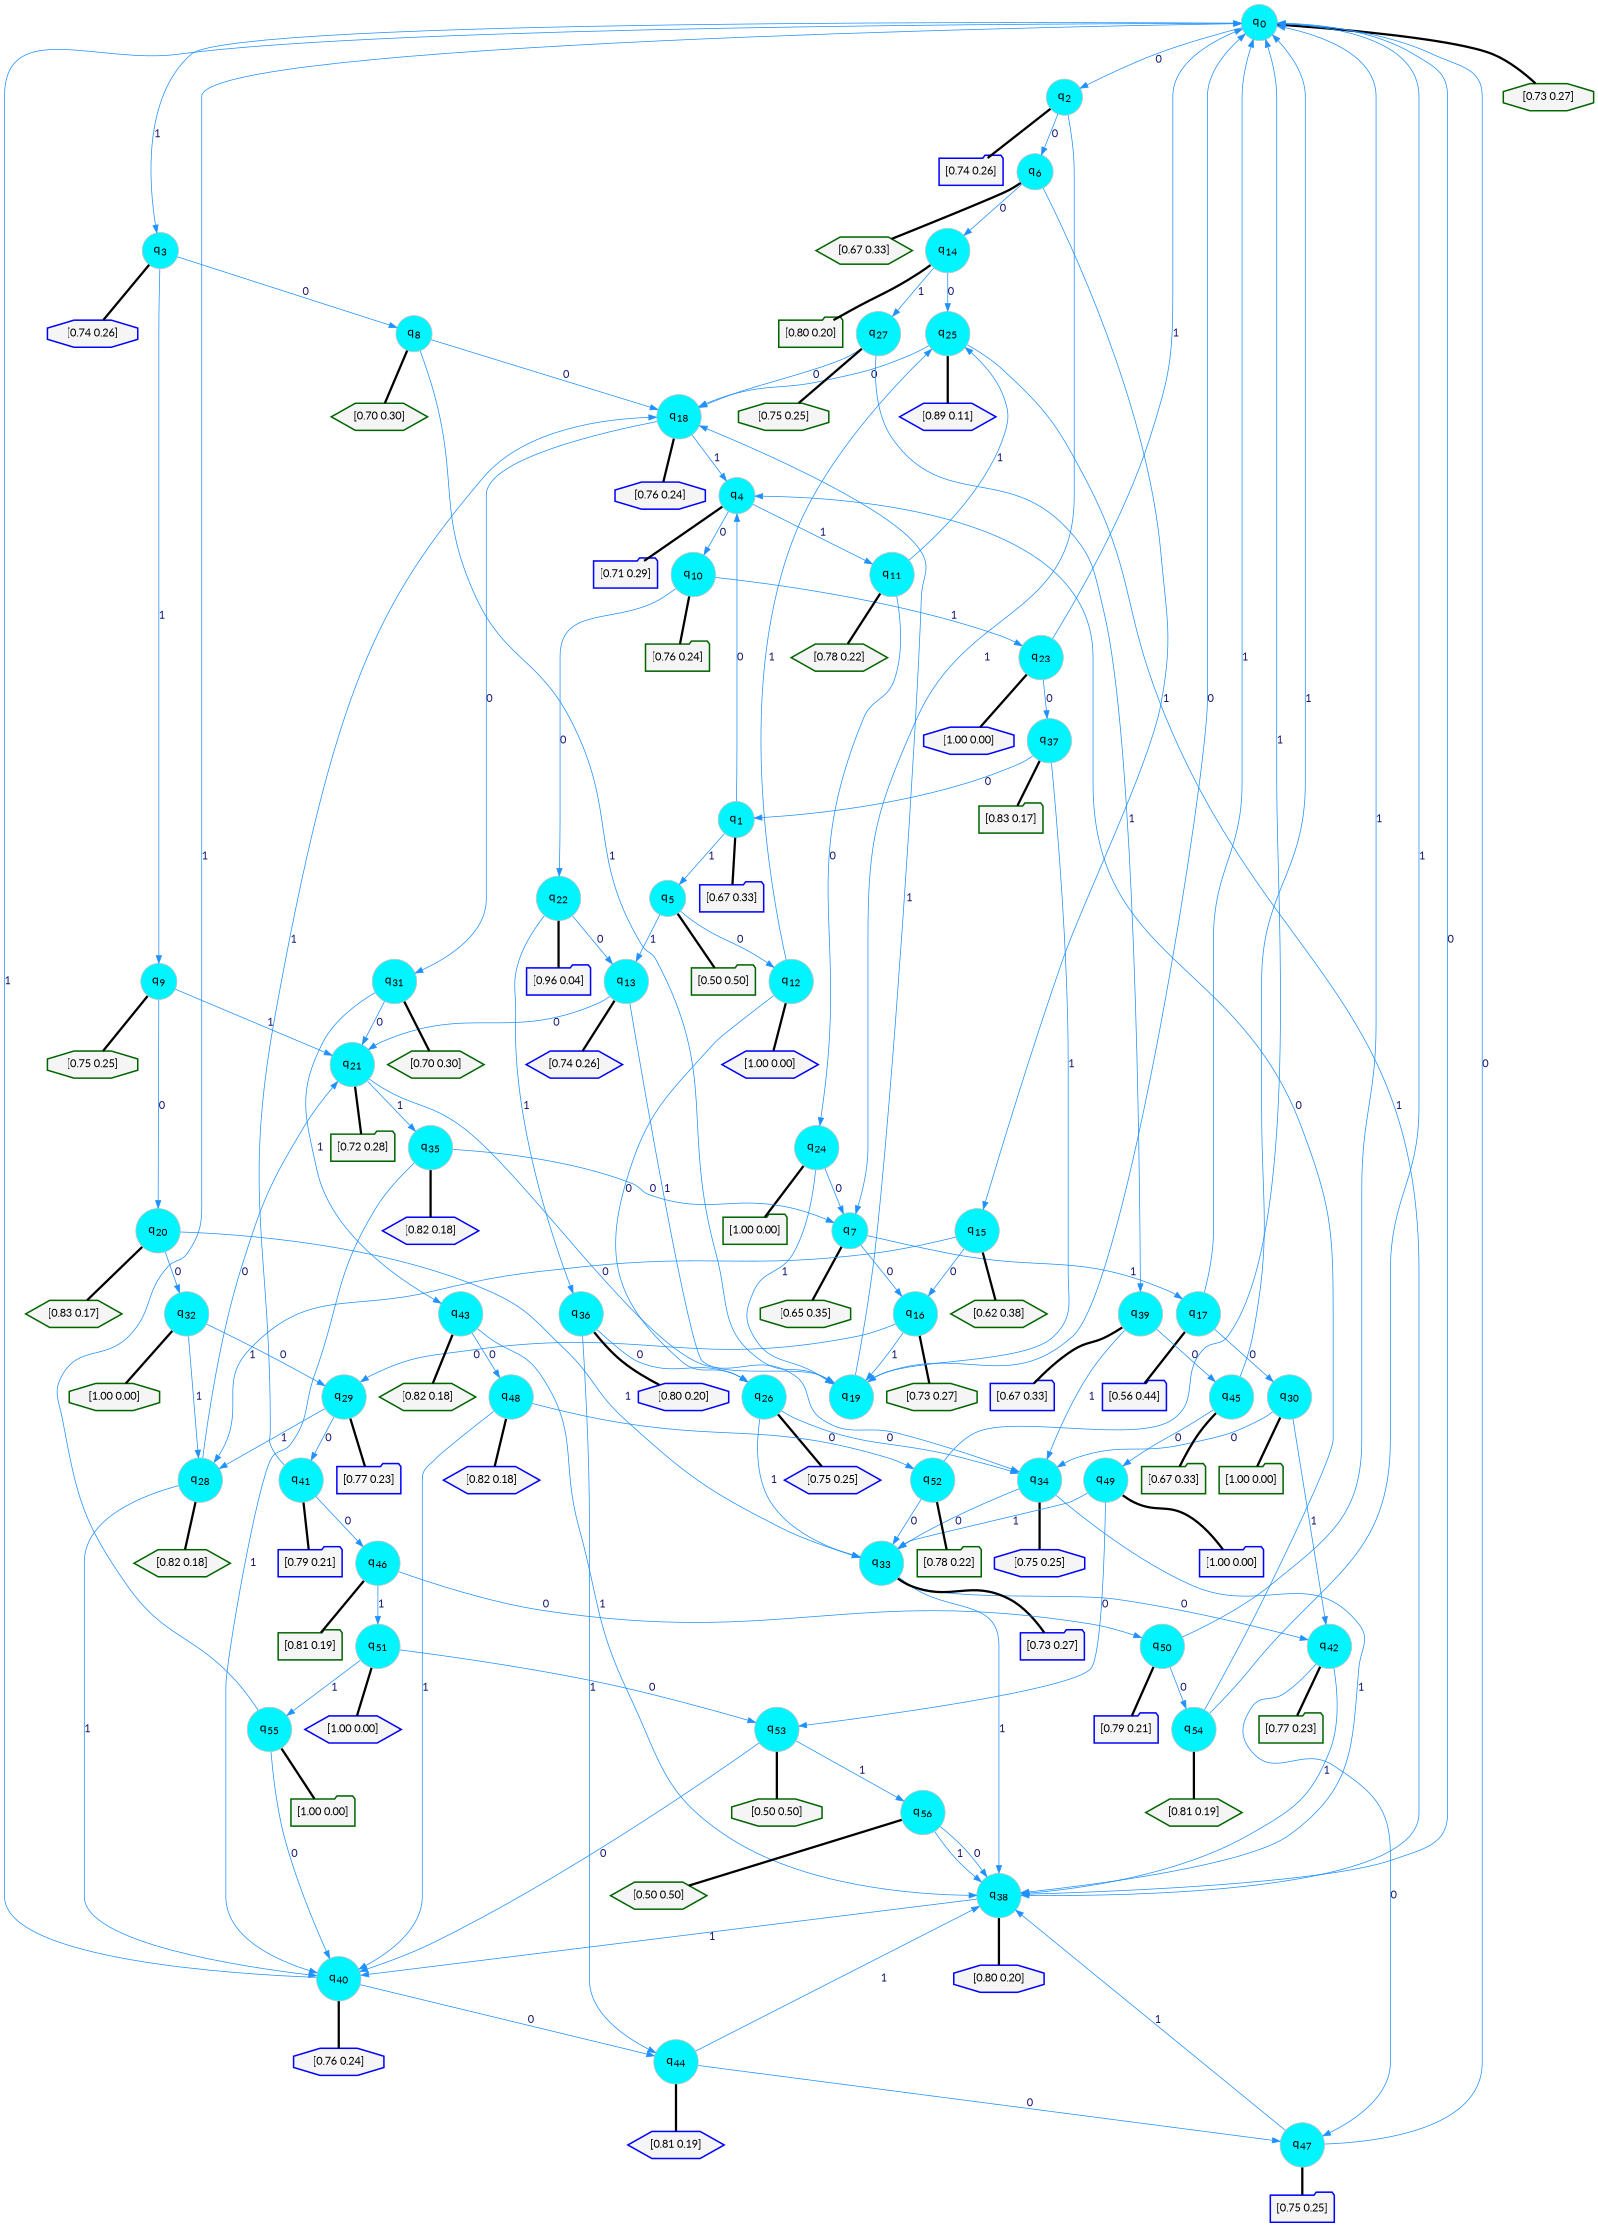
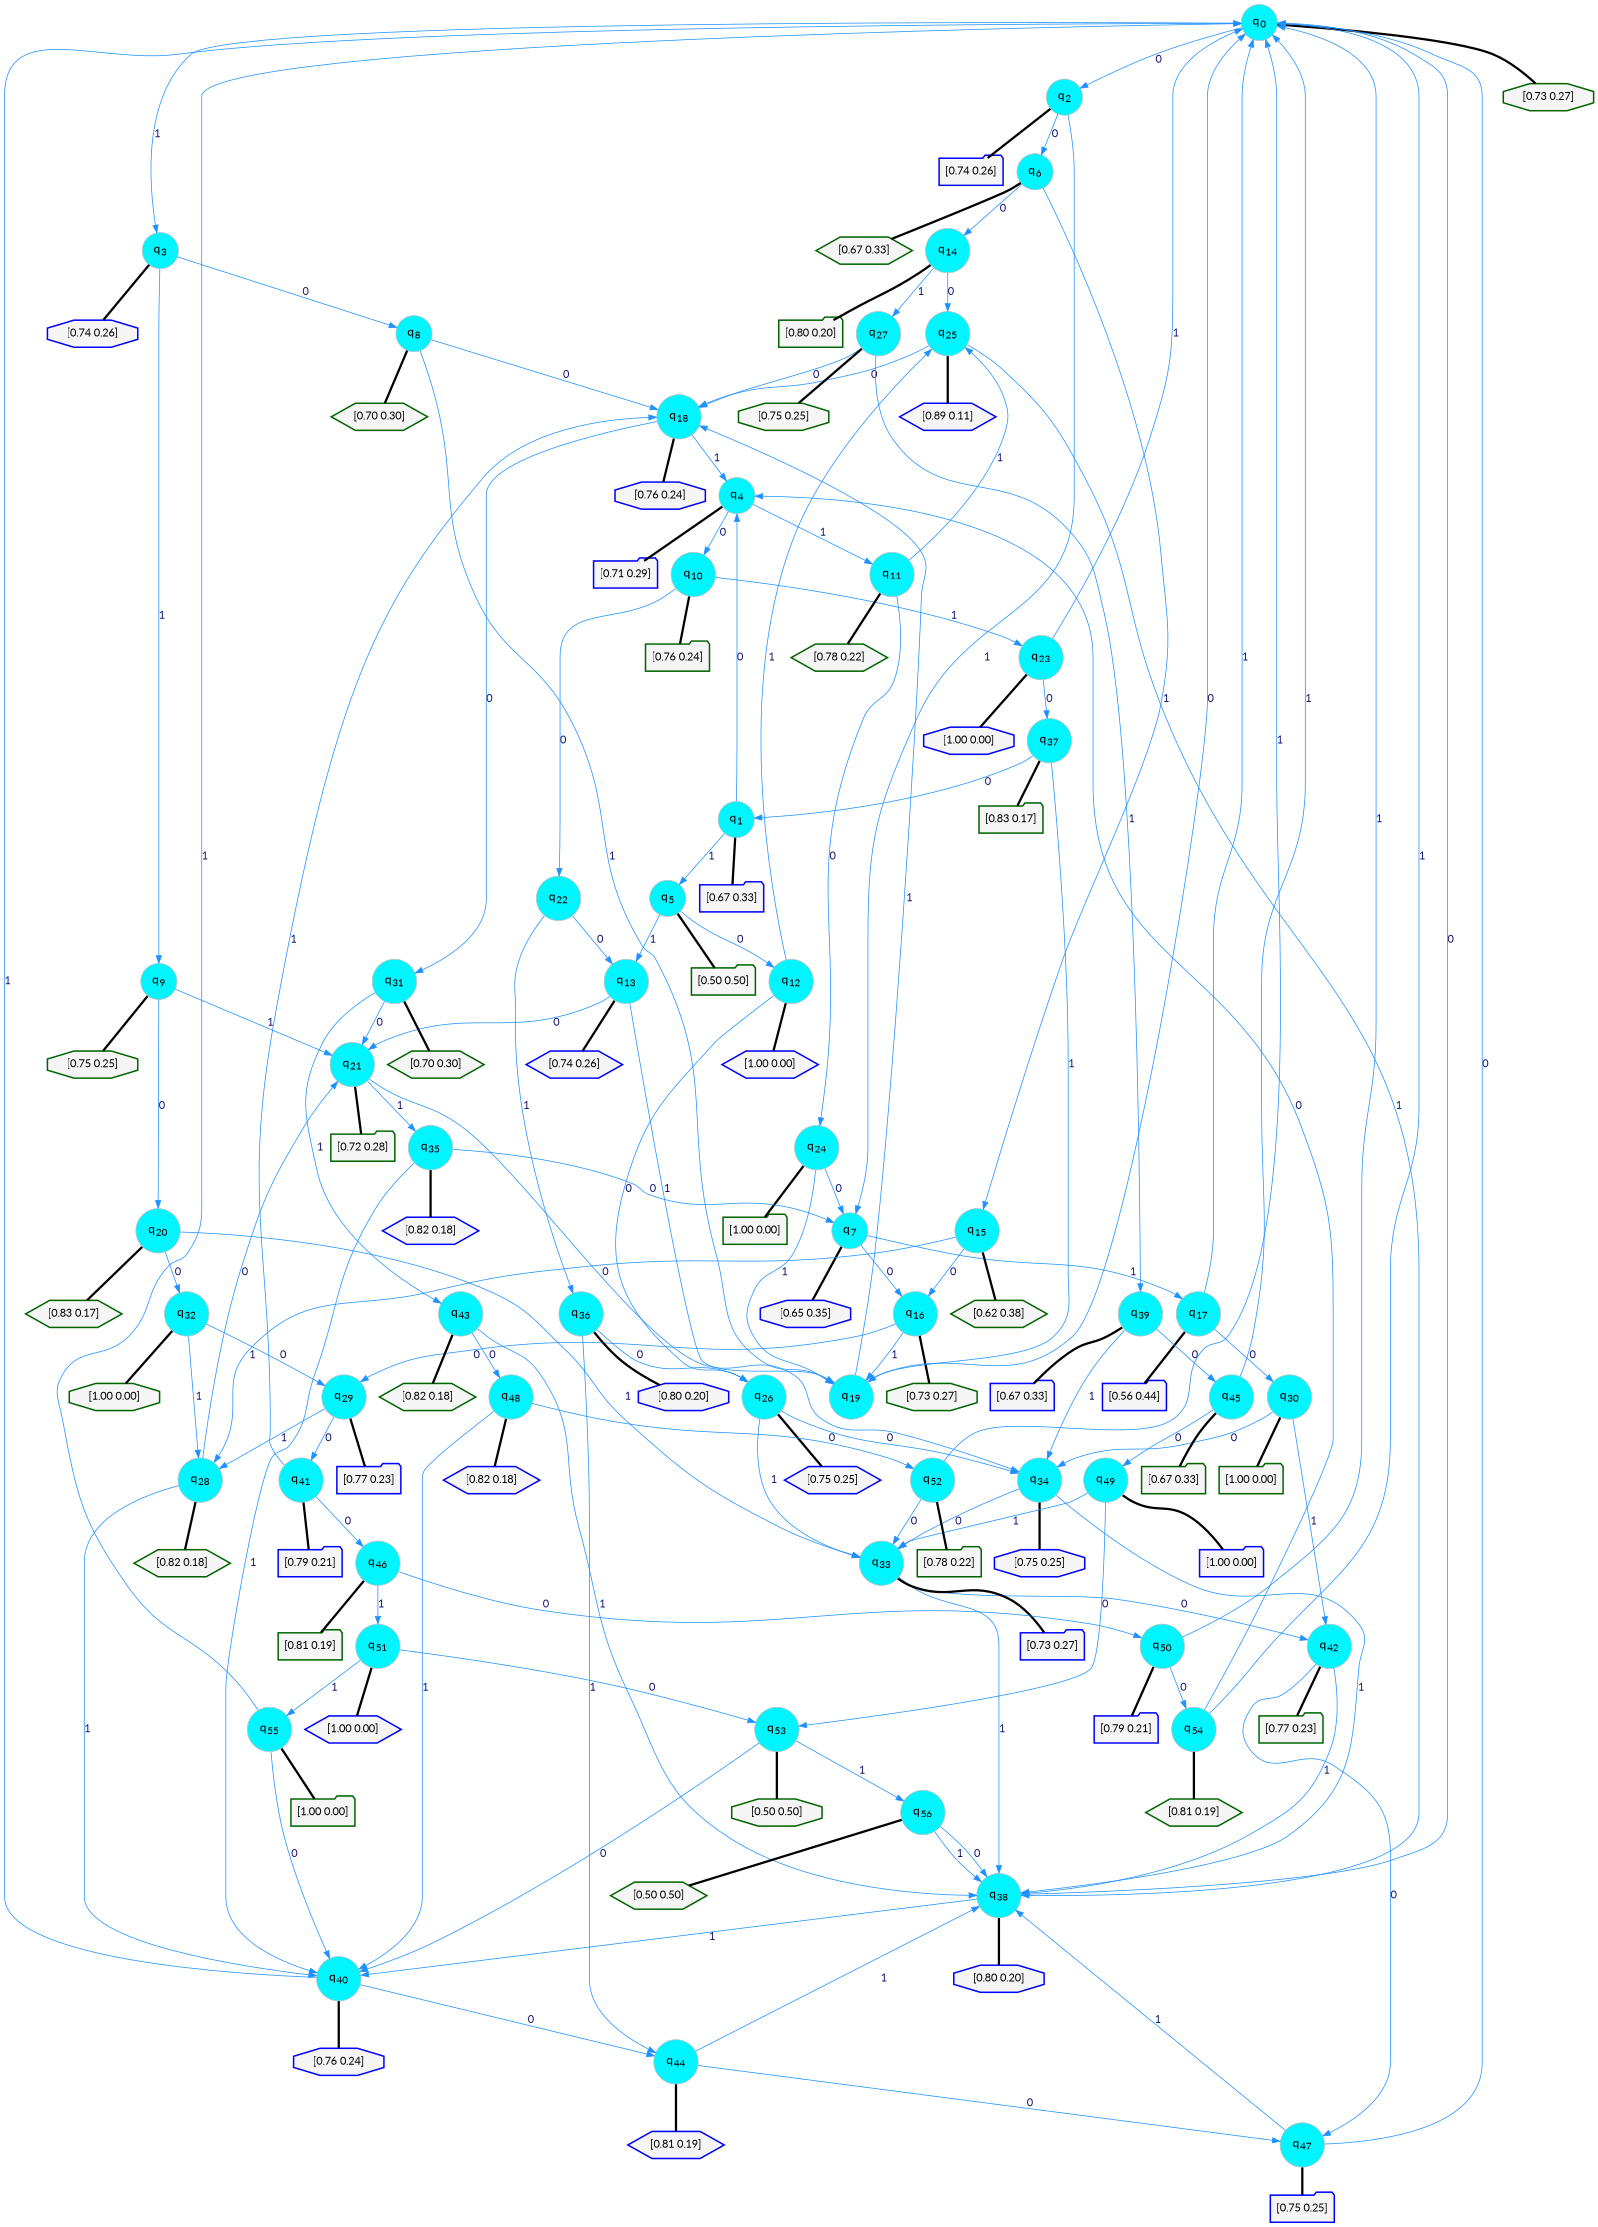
(559, 981) -> none
(805, 1314) -> (805, 1314)
